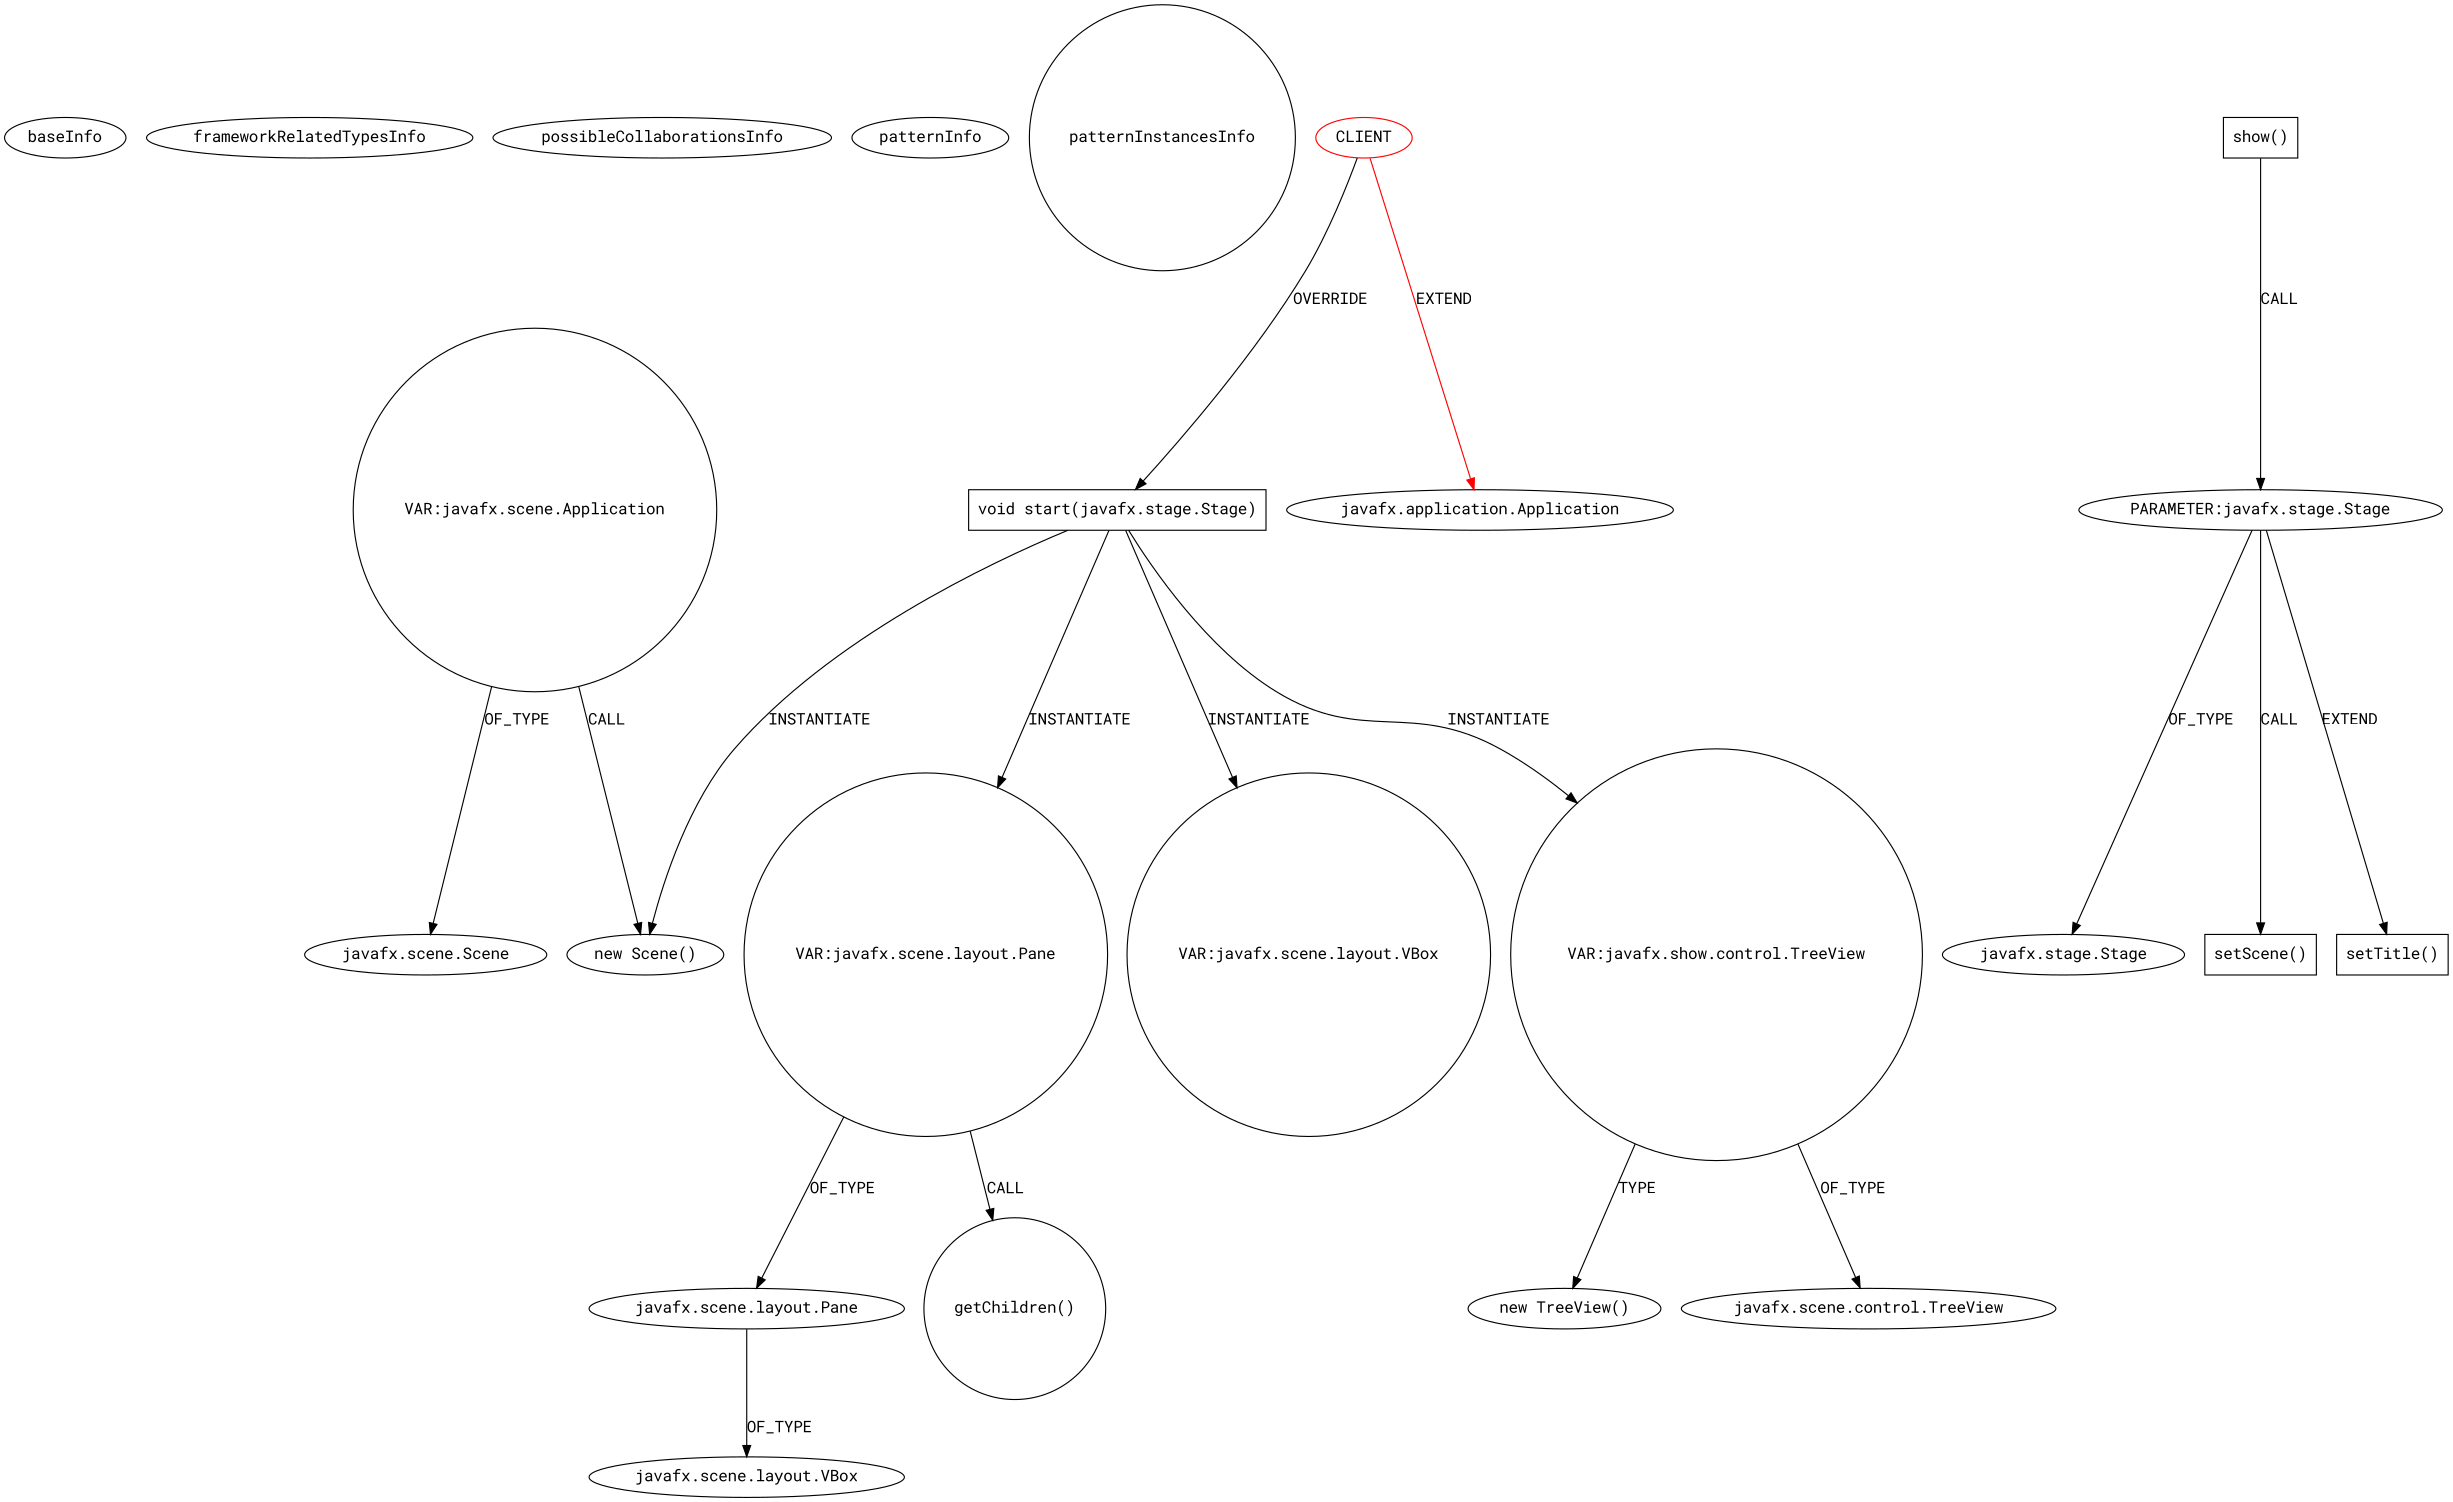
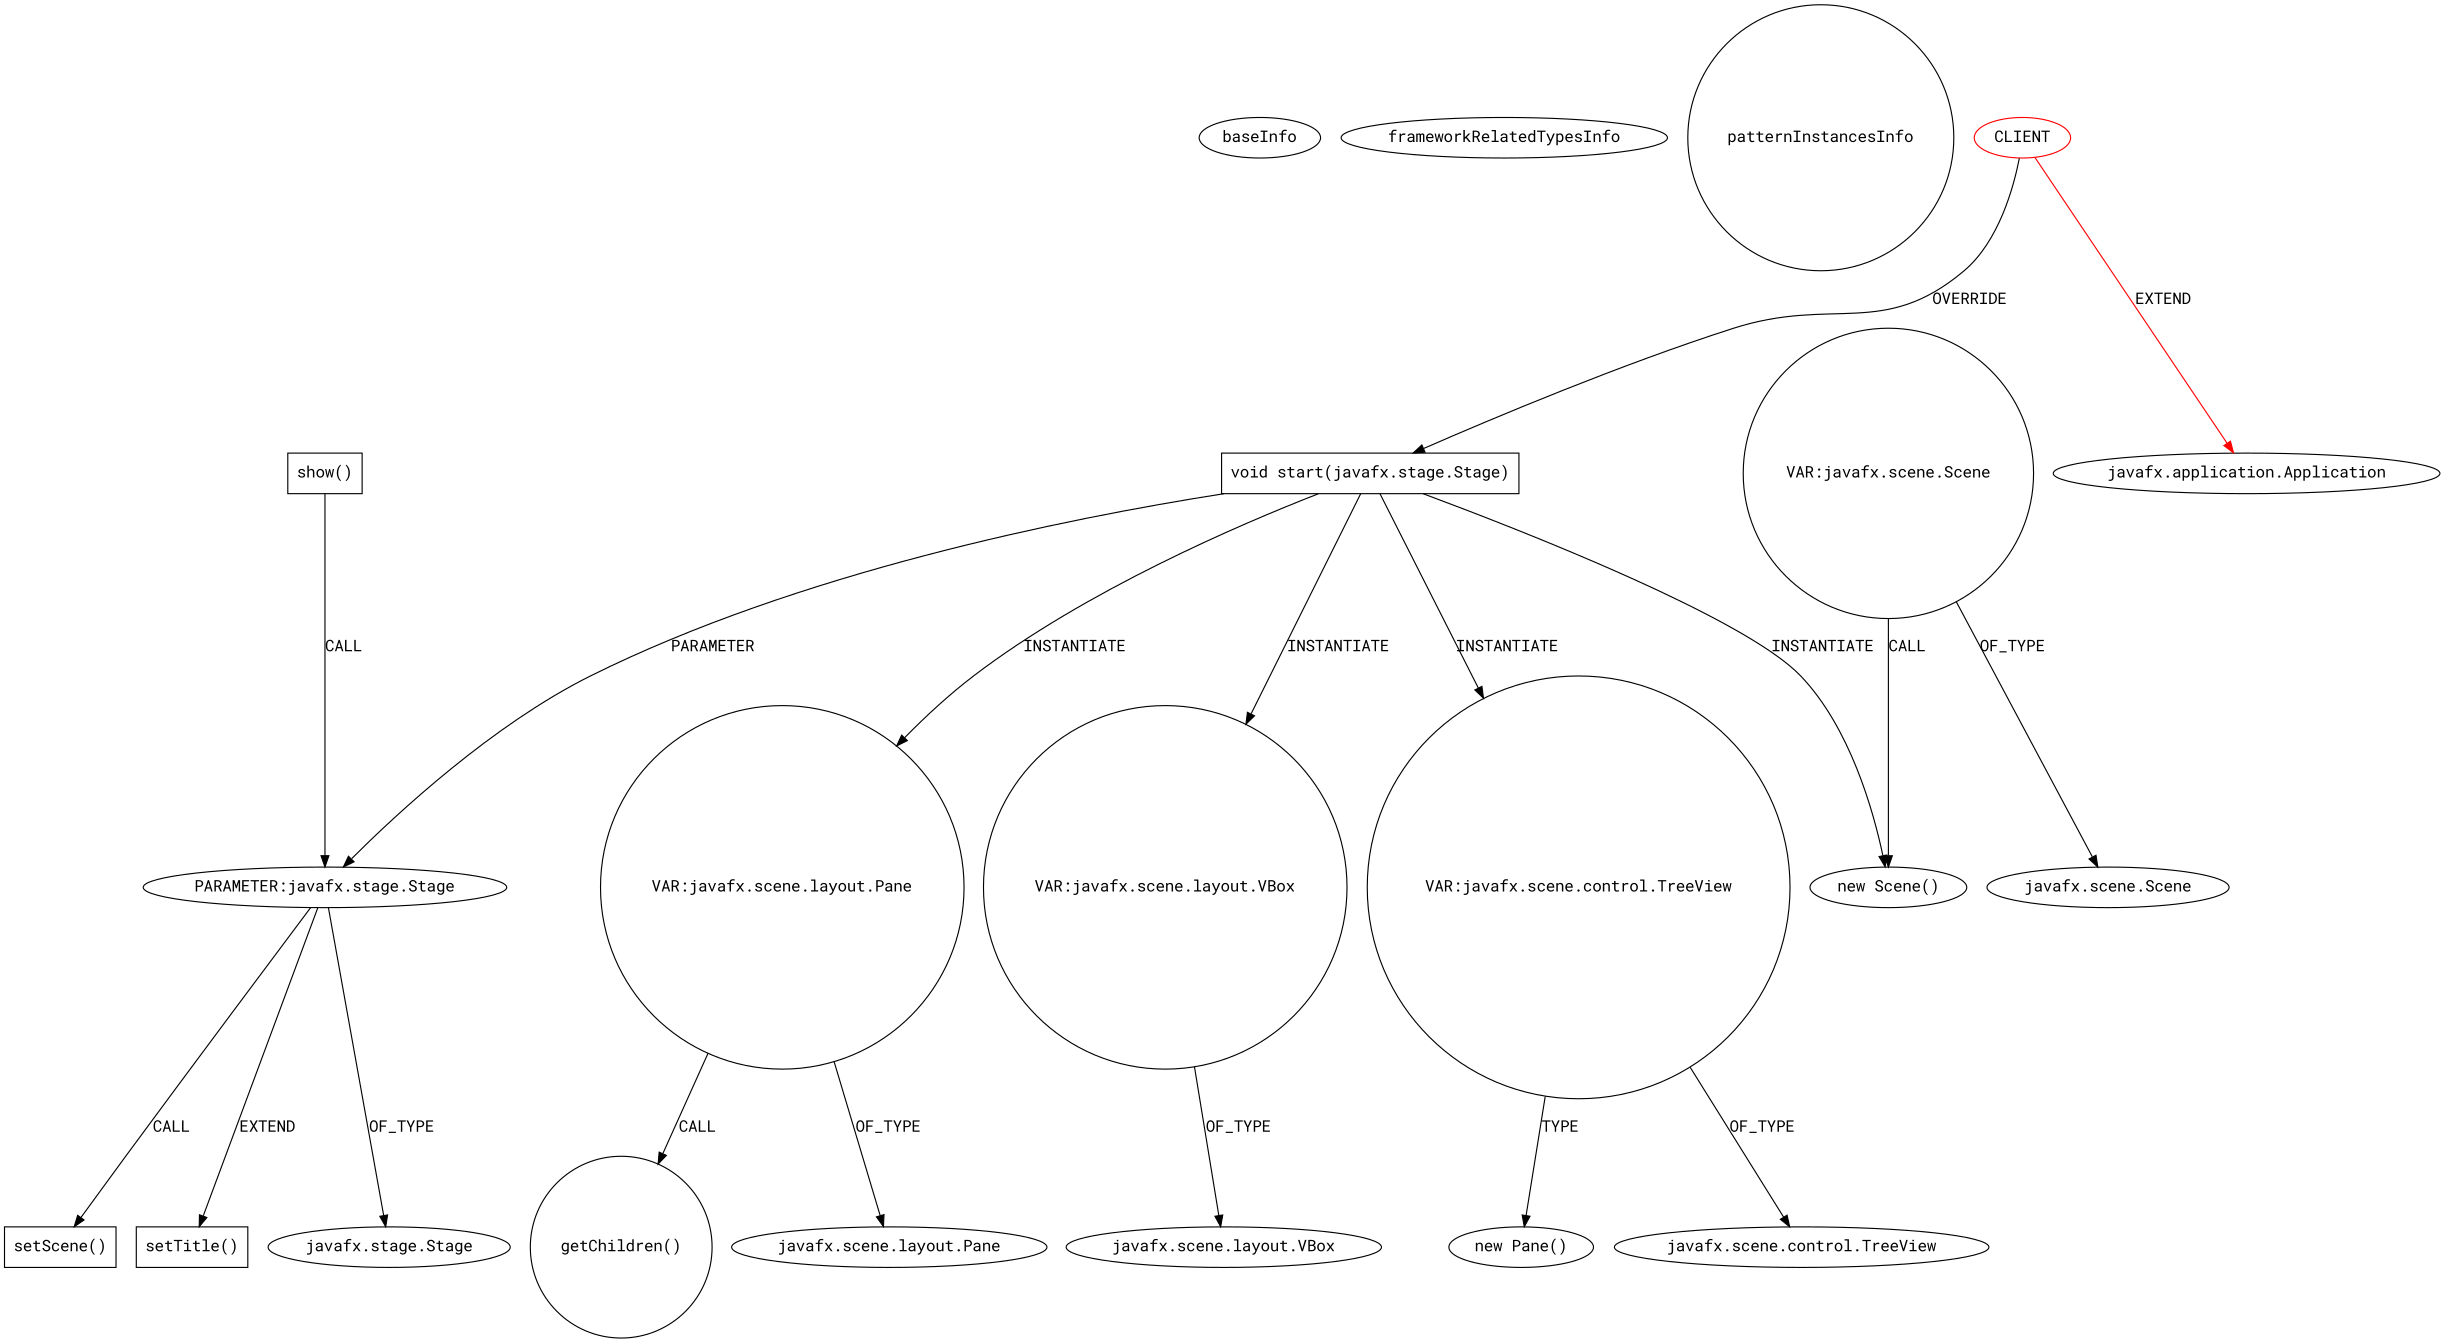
(662, 138) -> none
(930, 138) -> none
(535, 510) -> (1888, 473)
none -> (756, 607)
(1717, 955) -> (1579, 887)
(1564, 1309) -> (1521, 1247)
(747, 1387) -> (1207, 1141)
